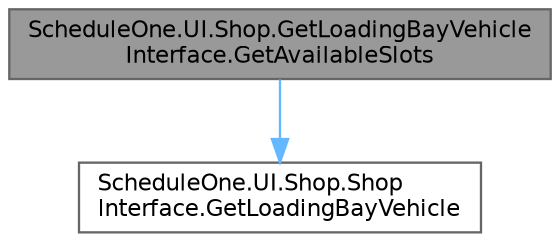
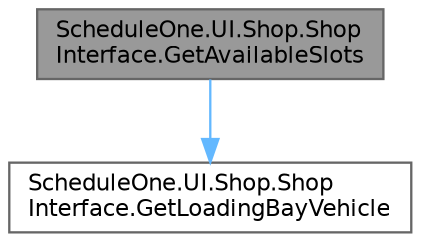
(280, 44) -> (210, 44)
